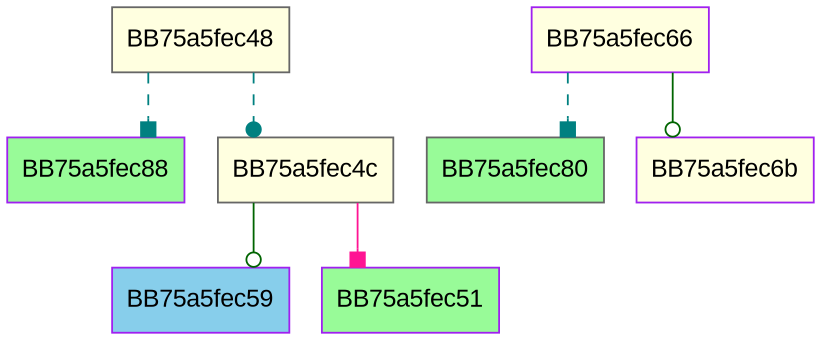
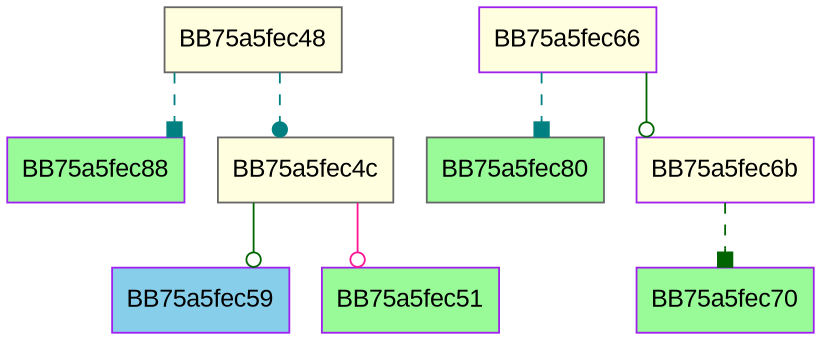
(358, 226) -> (358, 228)
none -> (725, 300)
